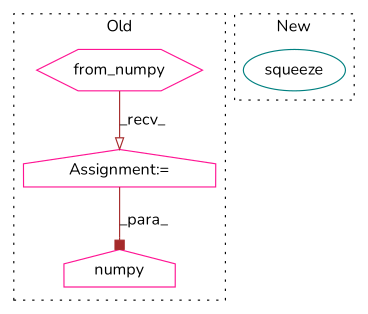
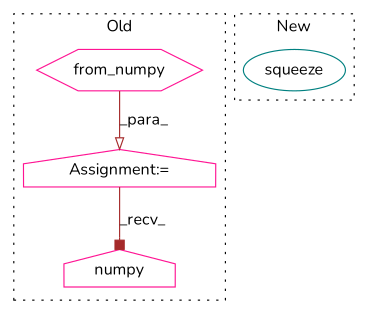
(143, 120) -> (144, 120)
(144, 220) -> (143, 220)
